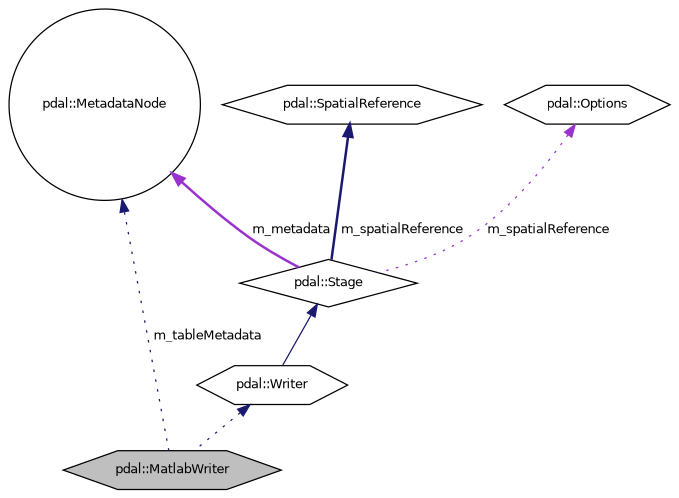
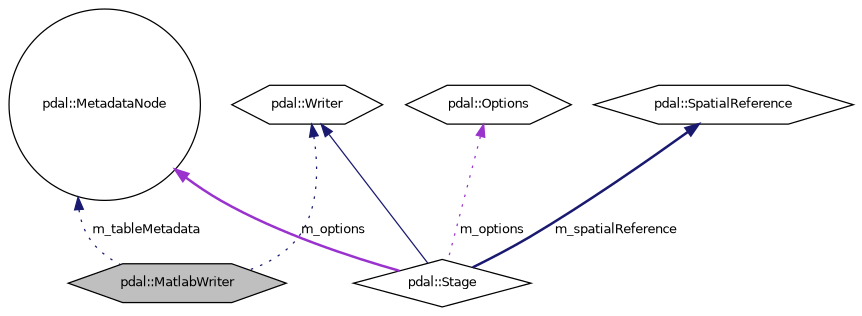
(290, 230) -> (332, 230)
(547, 230) -> (490, 230)
(297, 340) -> (378, 199)
